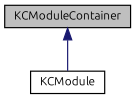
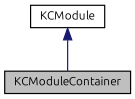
(68, 56) -> (68, 56)
